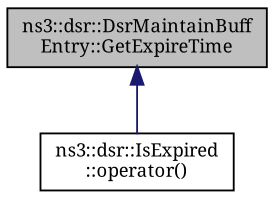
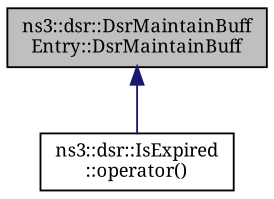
(137, 38) -> (137, 38)
